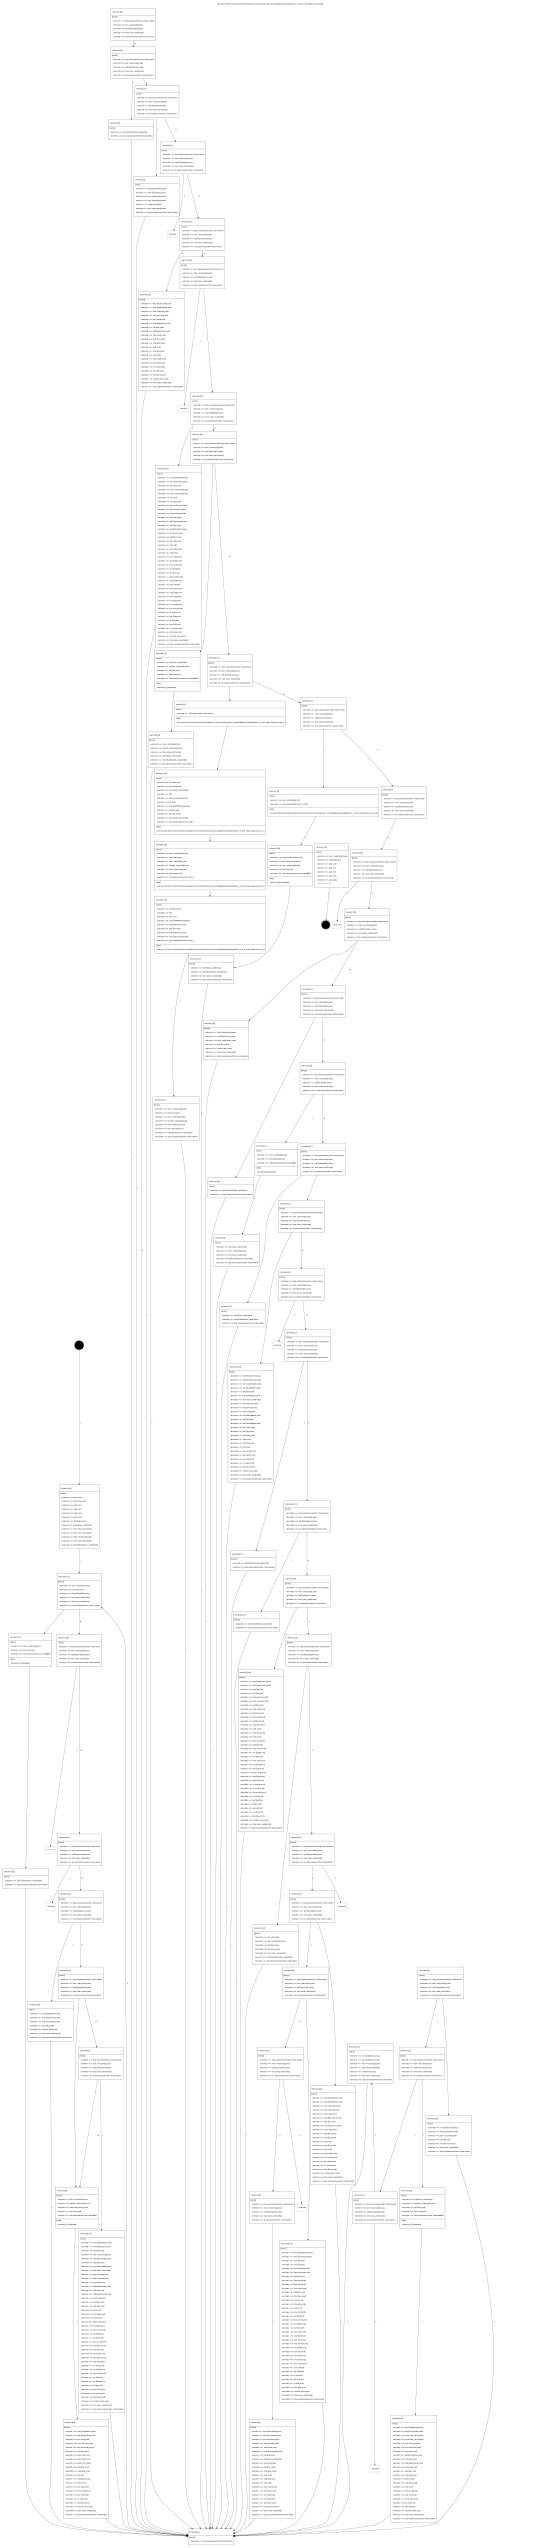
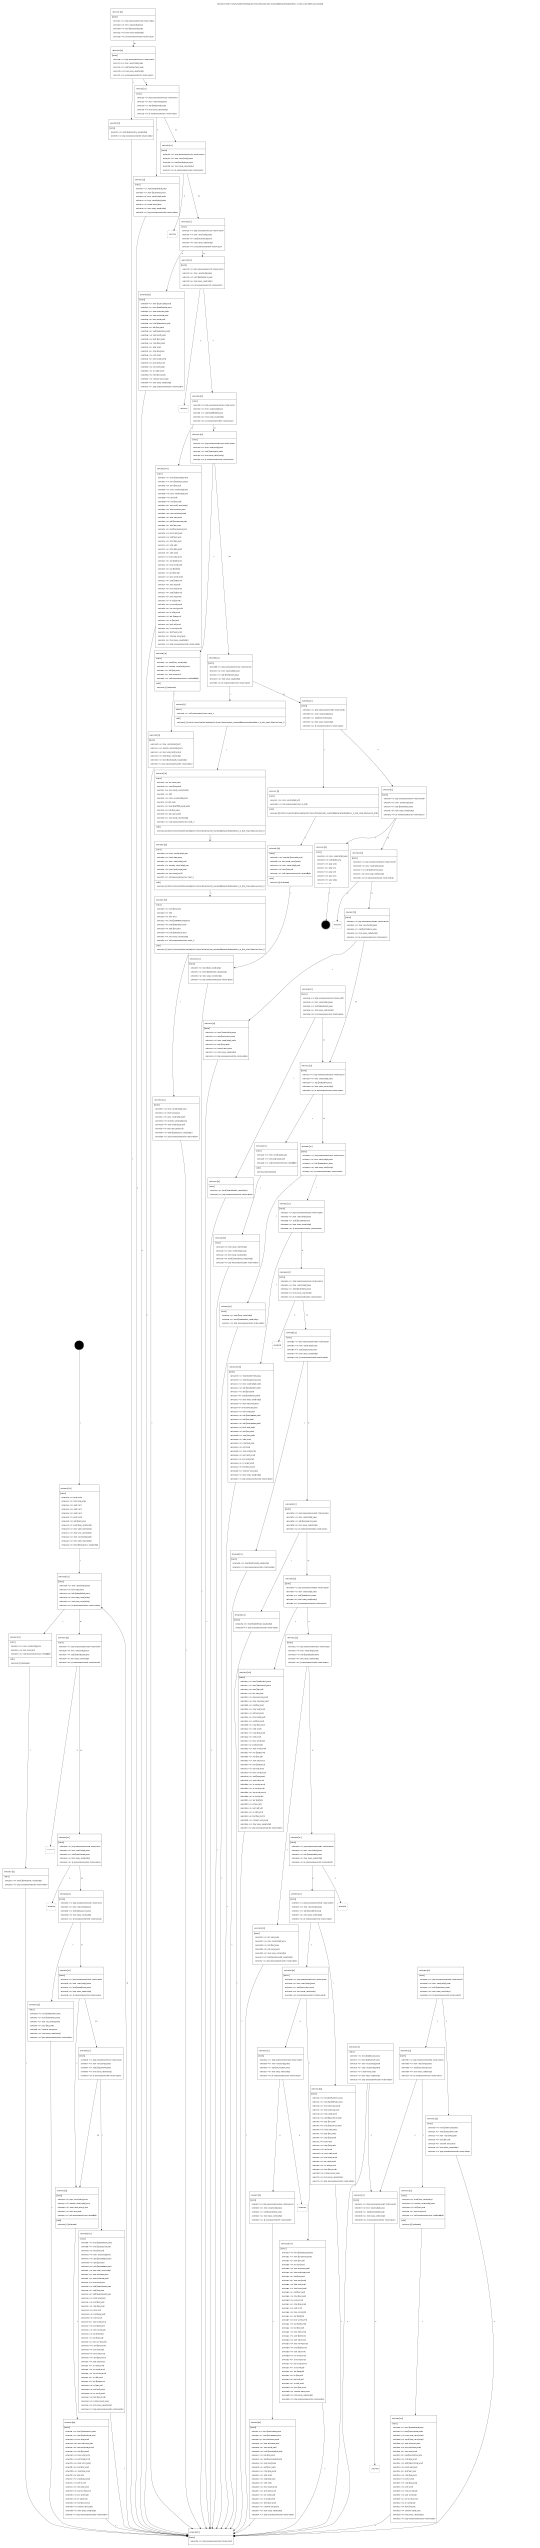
none -> (375, 837)
(345, 963) -> (351, 1002)
(374, 2138) -> (368, 2137)
